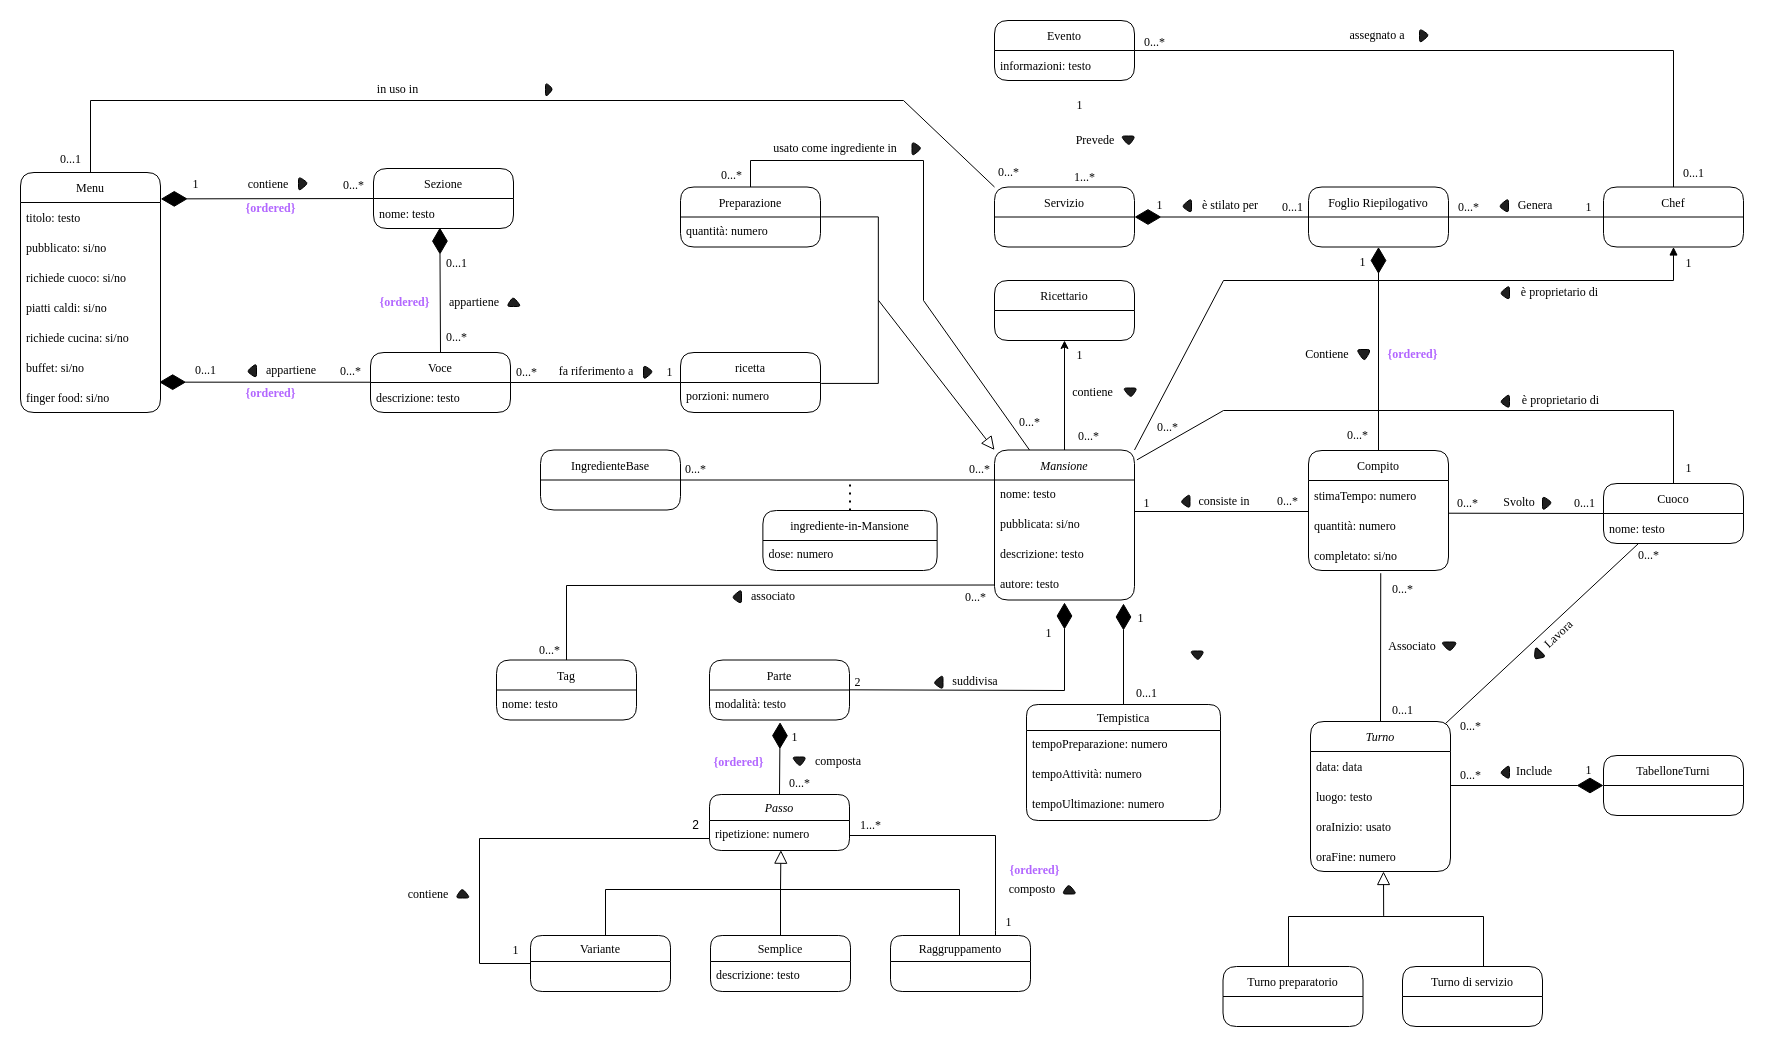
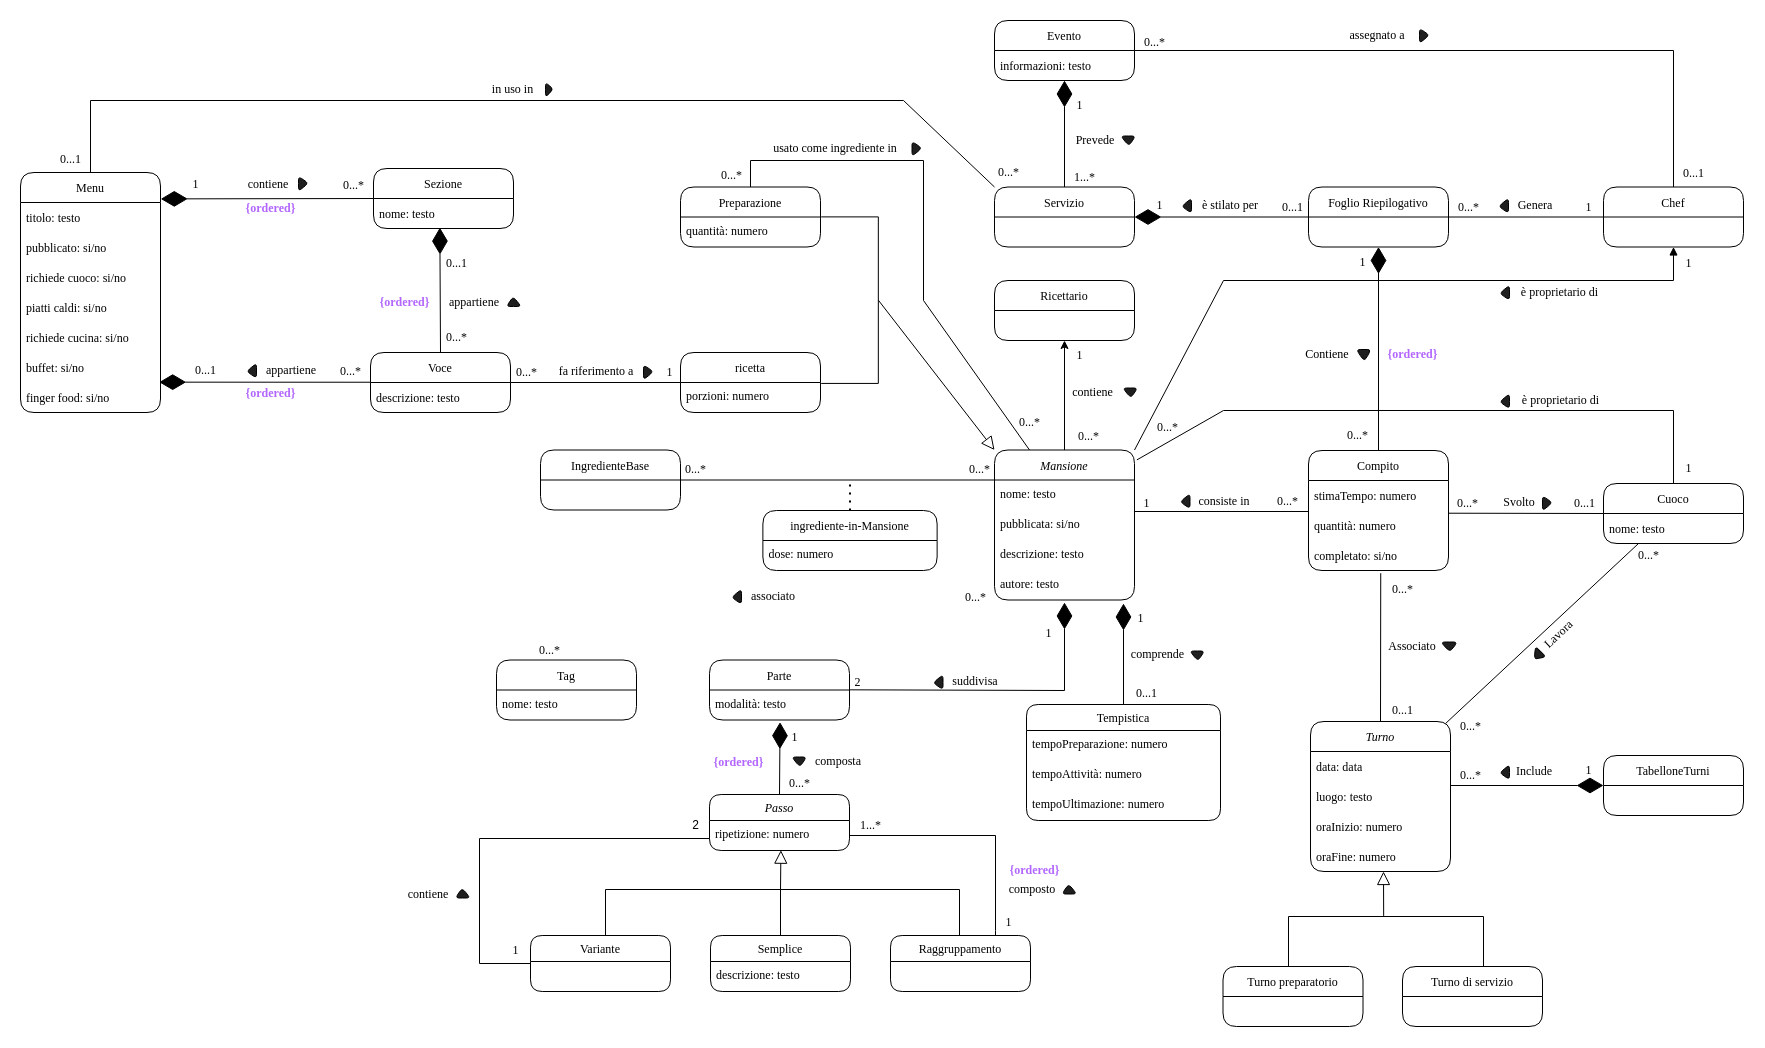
(398, 90) -> (513, 90)
none -> (1065, 147)
(743, 585) -> none
none -> (1158, 654)
(1364, 827) -> (1367, 827)
